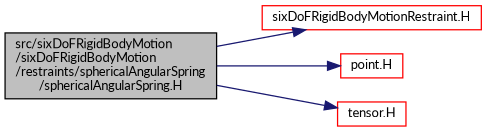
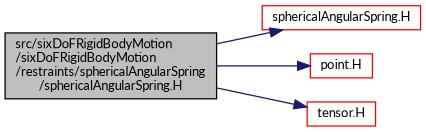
(372, 18) -> (341, 18)
